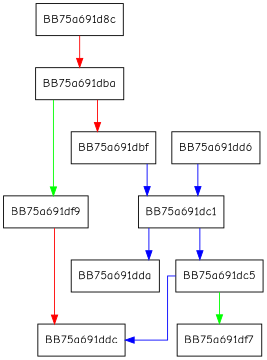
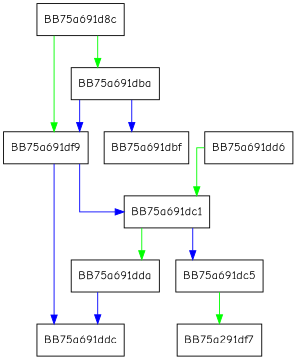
(80, 47) -> (98, 47)
none -> (54, 79)
(97, 111) -> (132, 111)
(53, 143) -> (80, 111)
(147, 175) -> (80, 206)
(198, 175) -> (197, 163)
(149, 239) -> (142, 239)
(55, 272) -> (54, 239)
(168, 321) -> (98, 303)
(219, 340) -> (219, 340)
